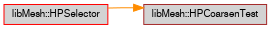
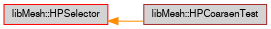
(121, 8) -> (131, 21)
